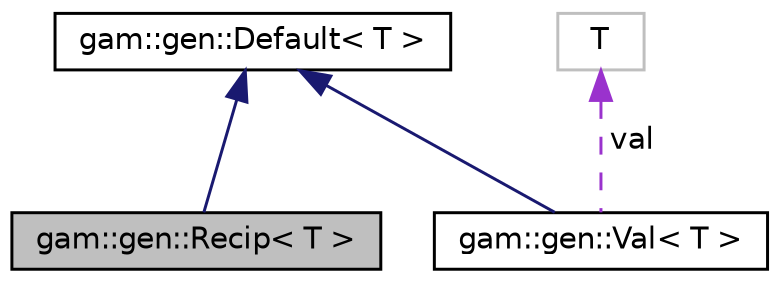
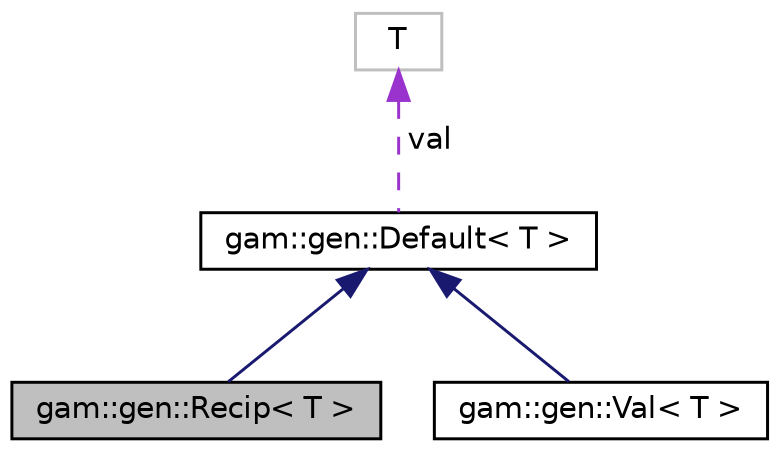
(601, 157) -> (399, 157)
